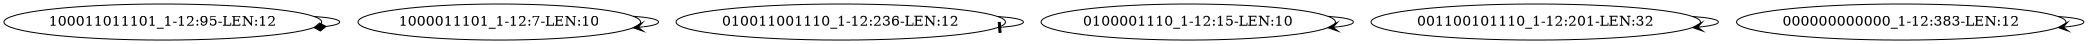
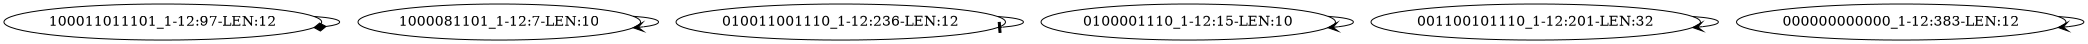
(163, 22) -> (163, 22)
(499, 22) -> (499, 22)
